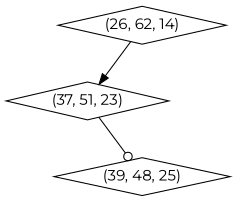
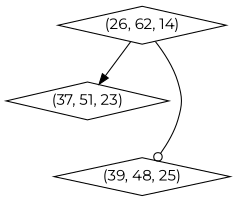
(112, 135) -> (181, 97)
